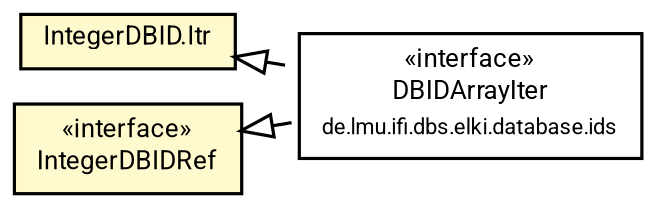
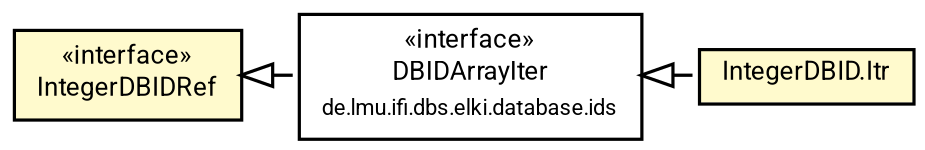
(282, 65) -> (685, 75)
